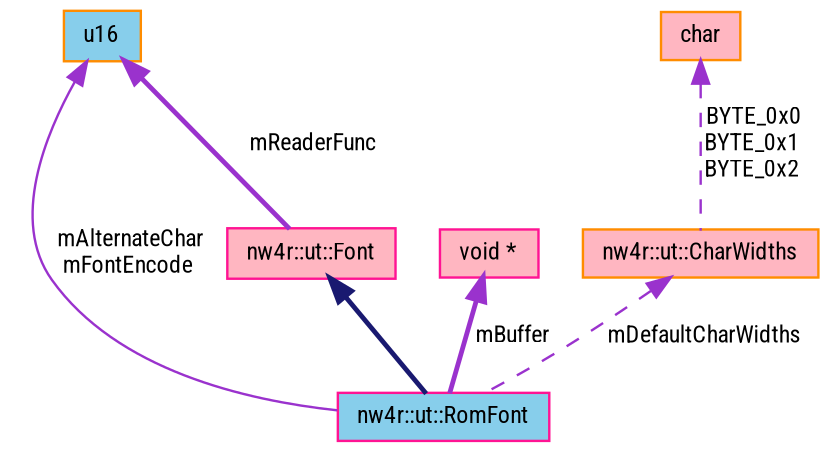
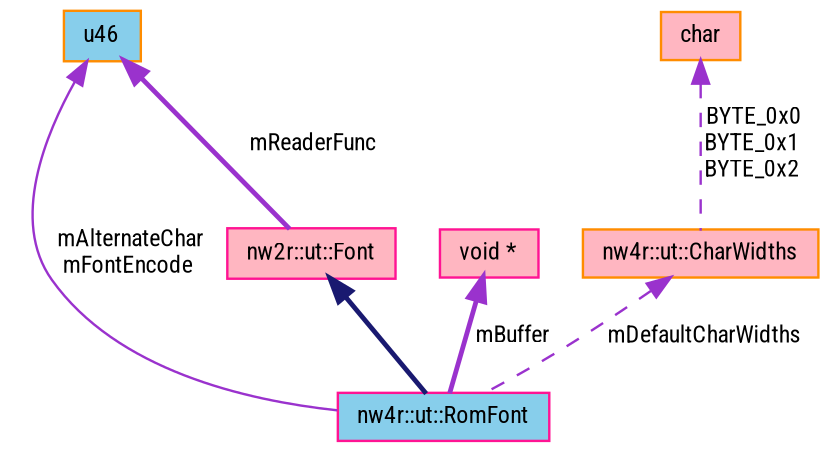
(102, 36) -> (102, 36)
(311, 253) -> (311, 253)
